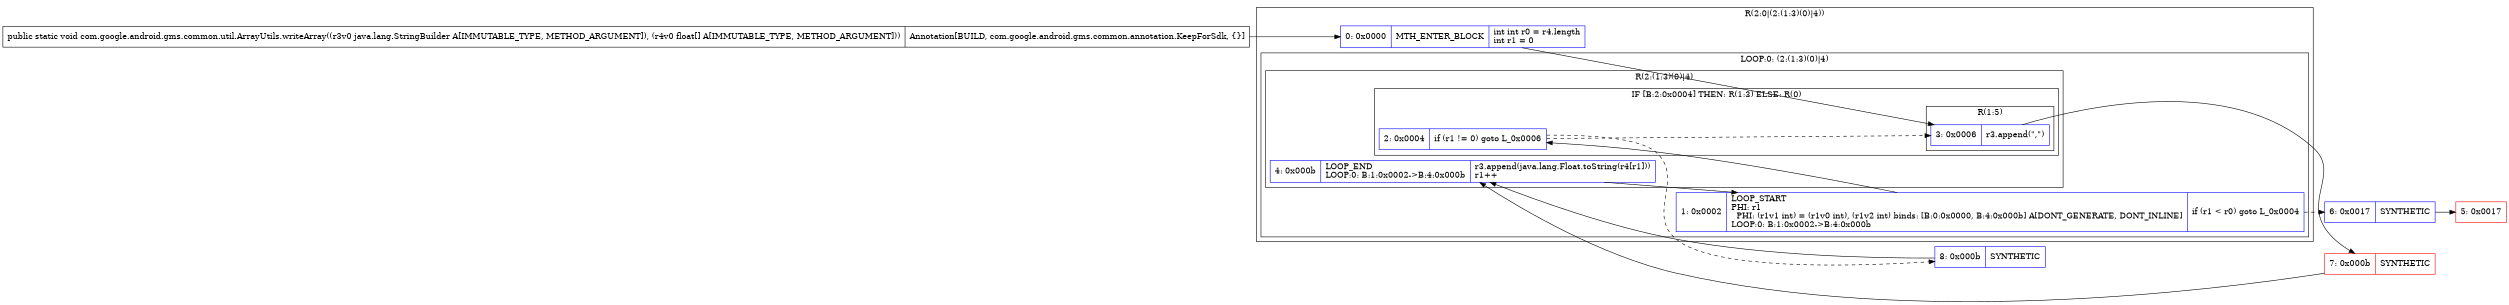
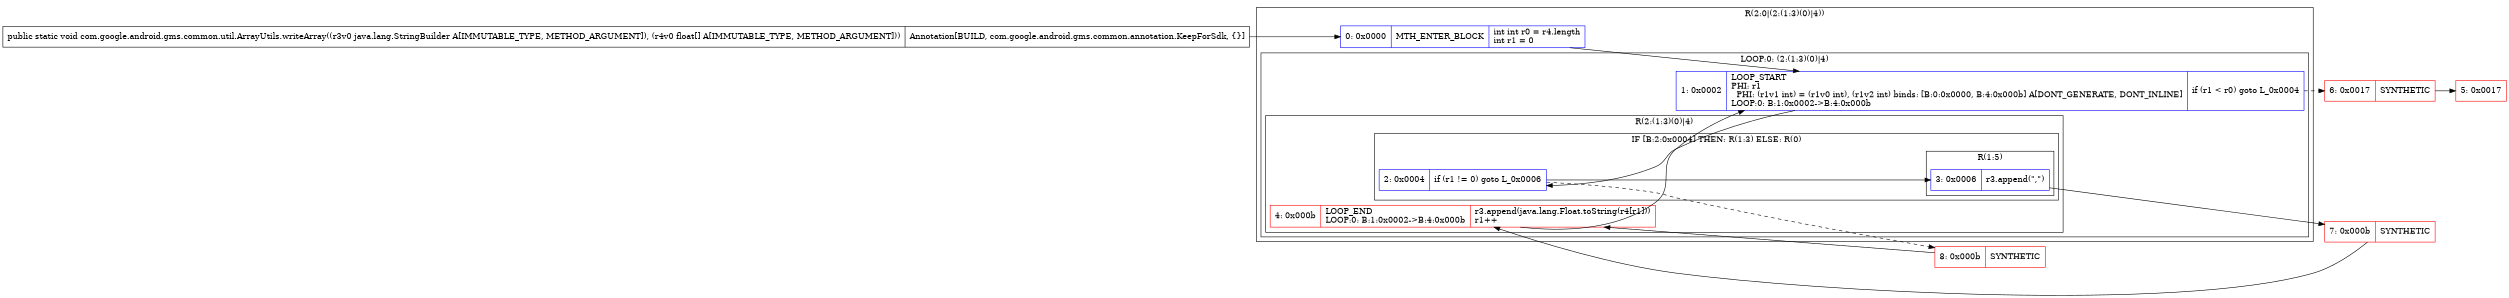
(1715, 84) -> (1682, 59)
(1736, 137) -> (1736, 180)
(1463, 171) -> (1463, 216)
(2380, 212) -> (2380, 91)
(1990, 257) -> (1990, 257)
